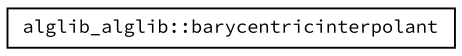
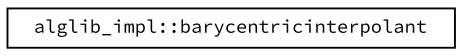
(231, 28) -> (231, 28)
